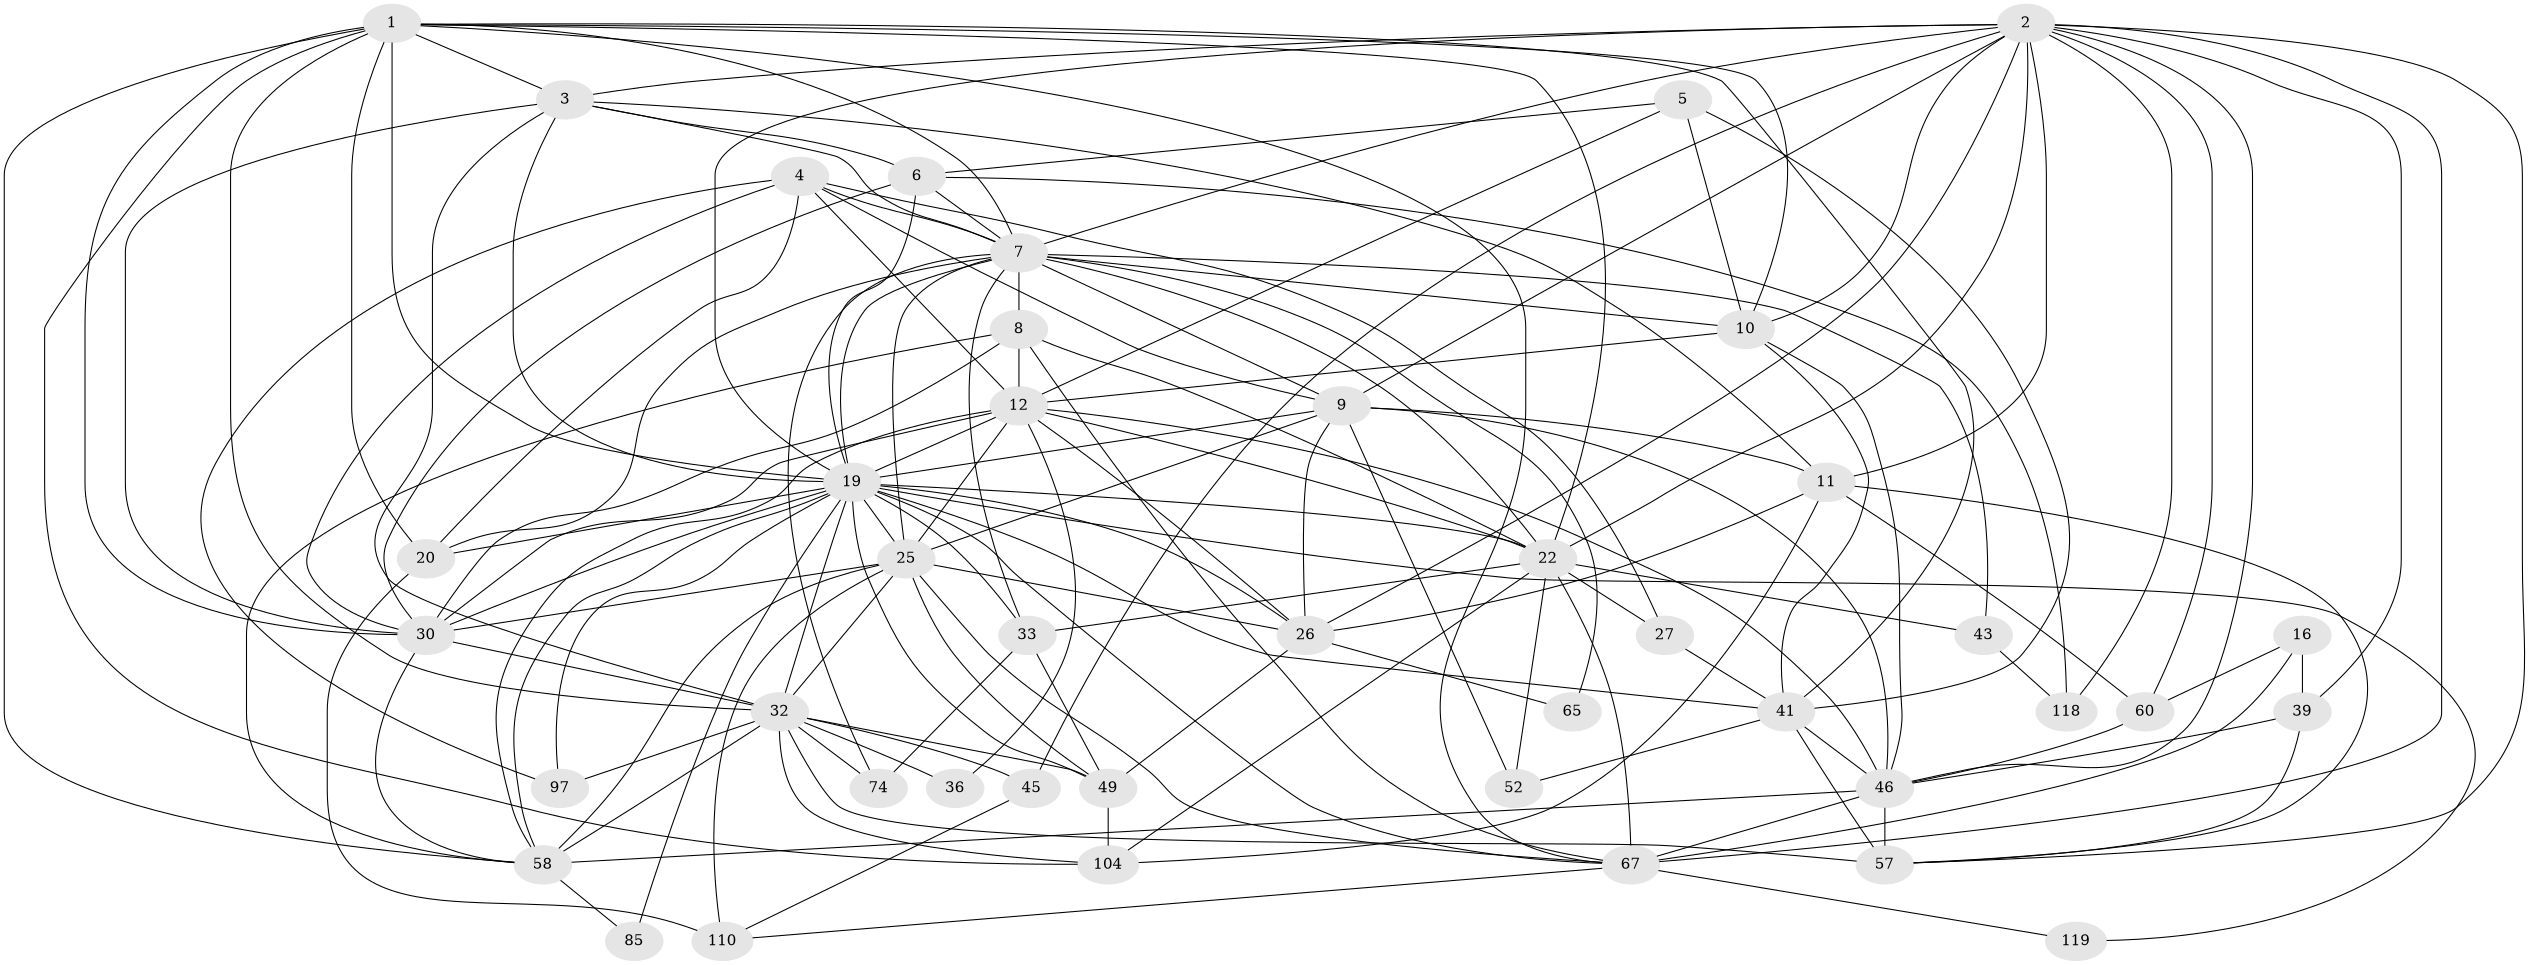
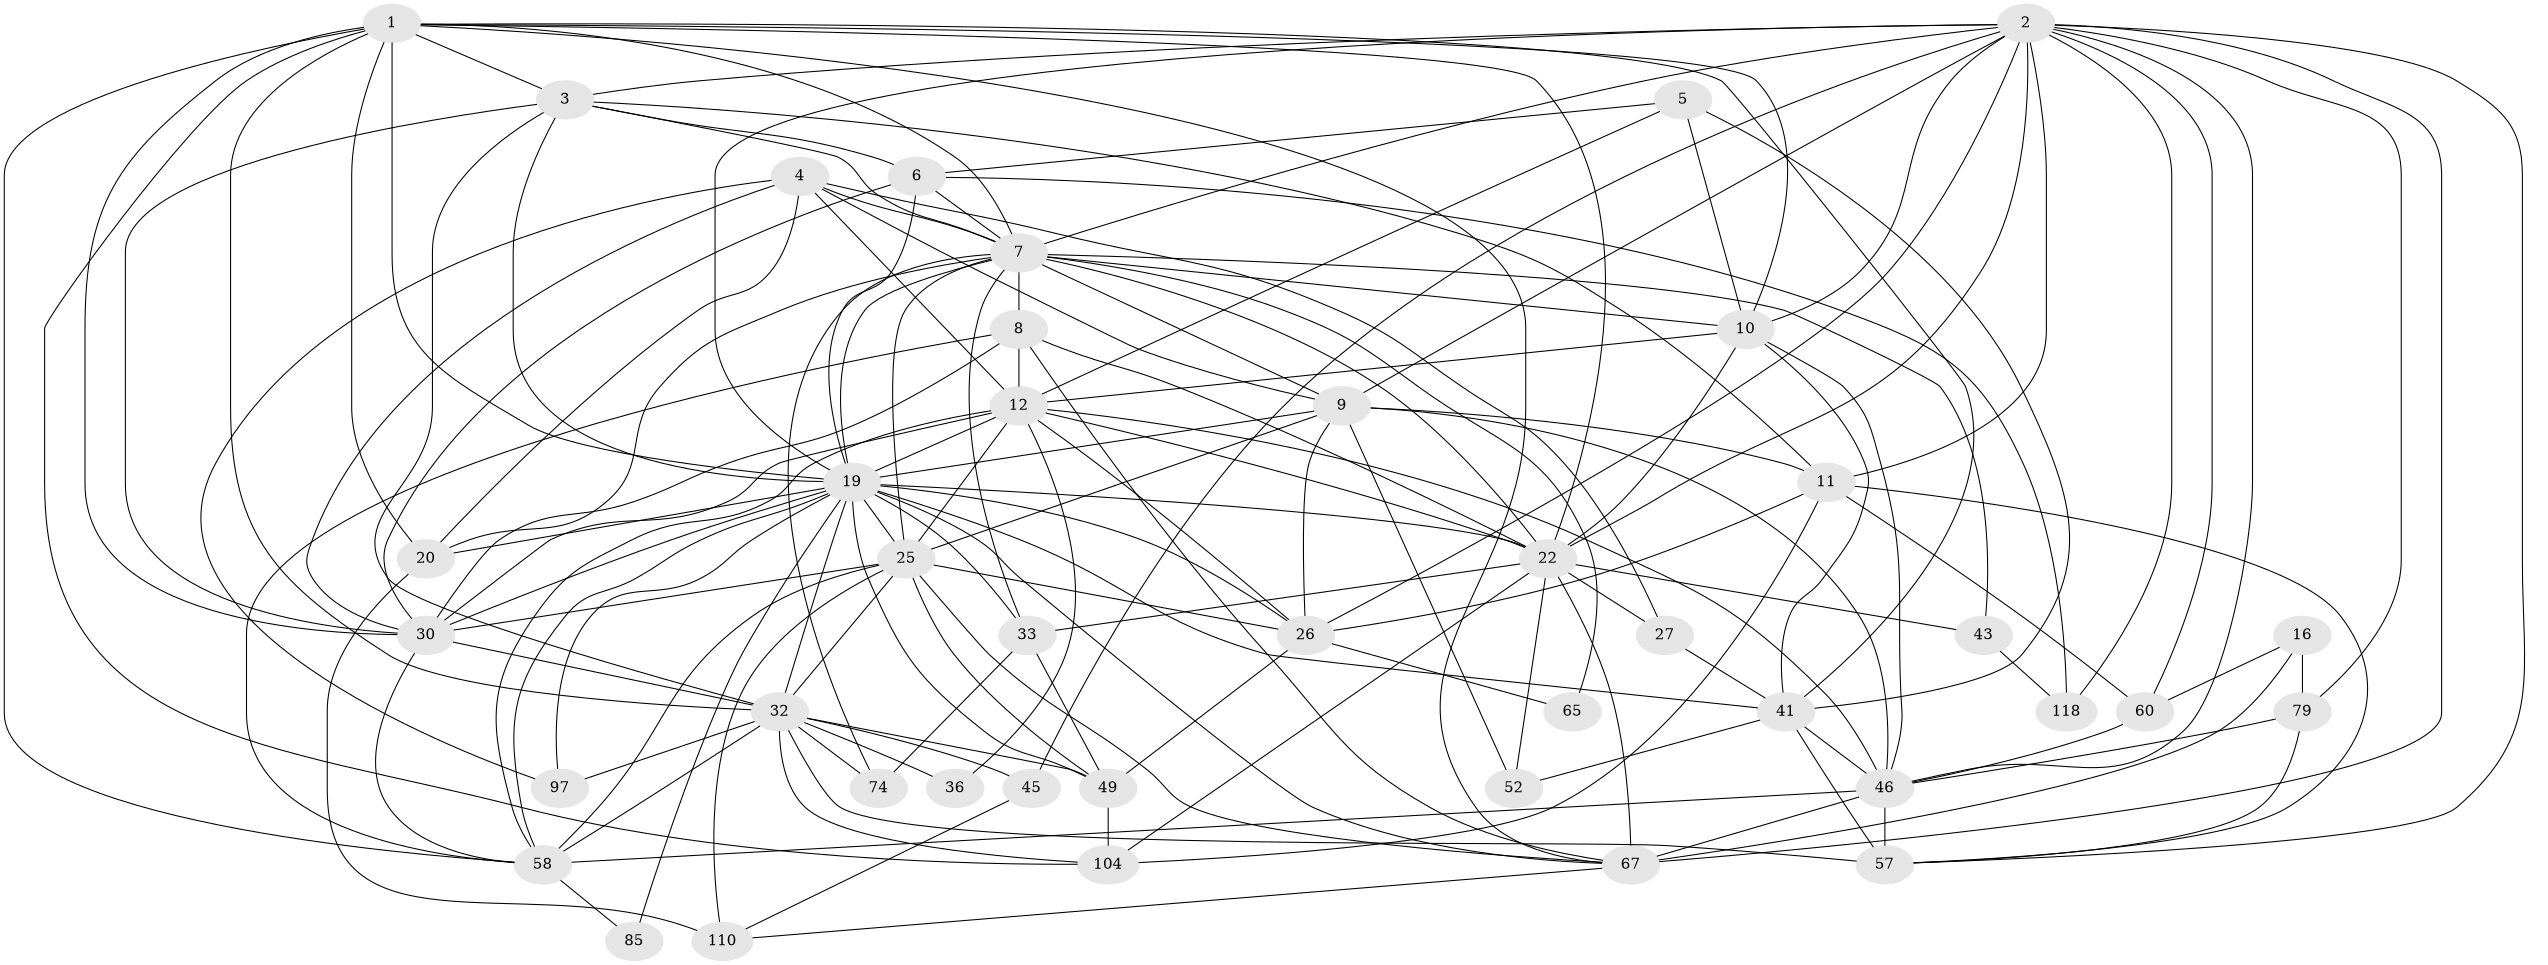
none -> (1662, 455)
(2302, 712) -> (2302, 712)
(2076, 941) -> none
